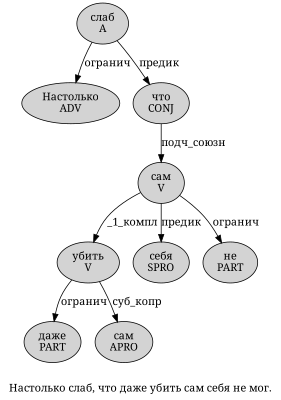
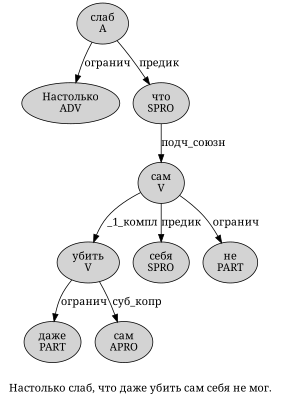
(161, 103) -> (161, 103)
